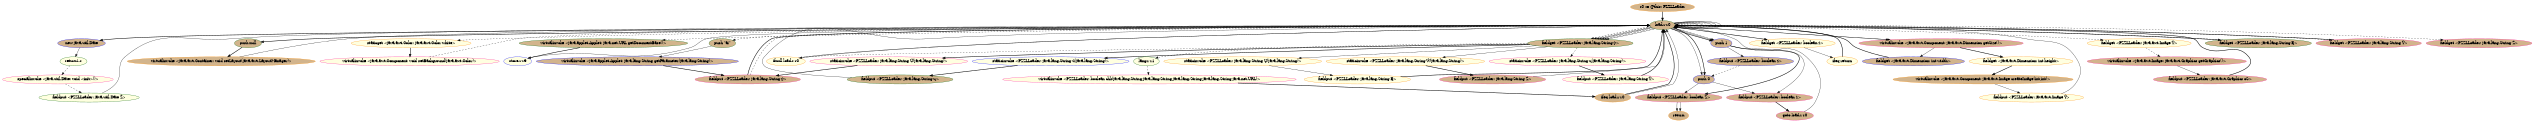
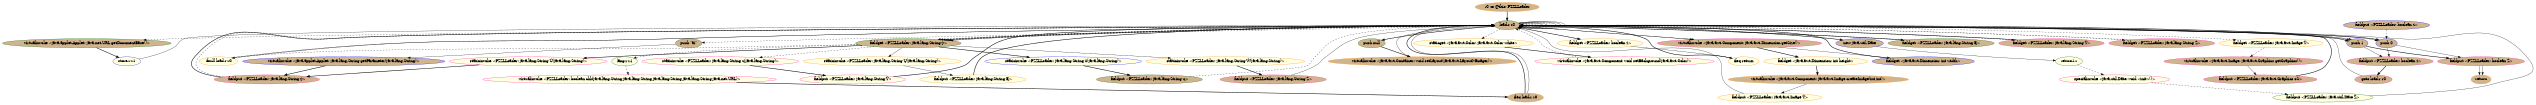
none -> (1825, 29)
(1152, 31) -> (1336, 39)
(1734, 51) -> none
(518, 61) -> (127, 61)
